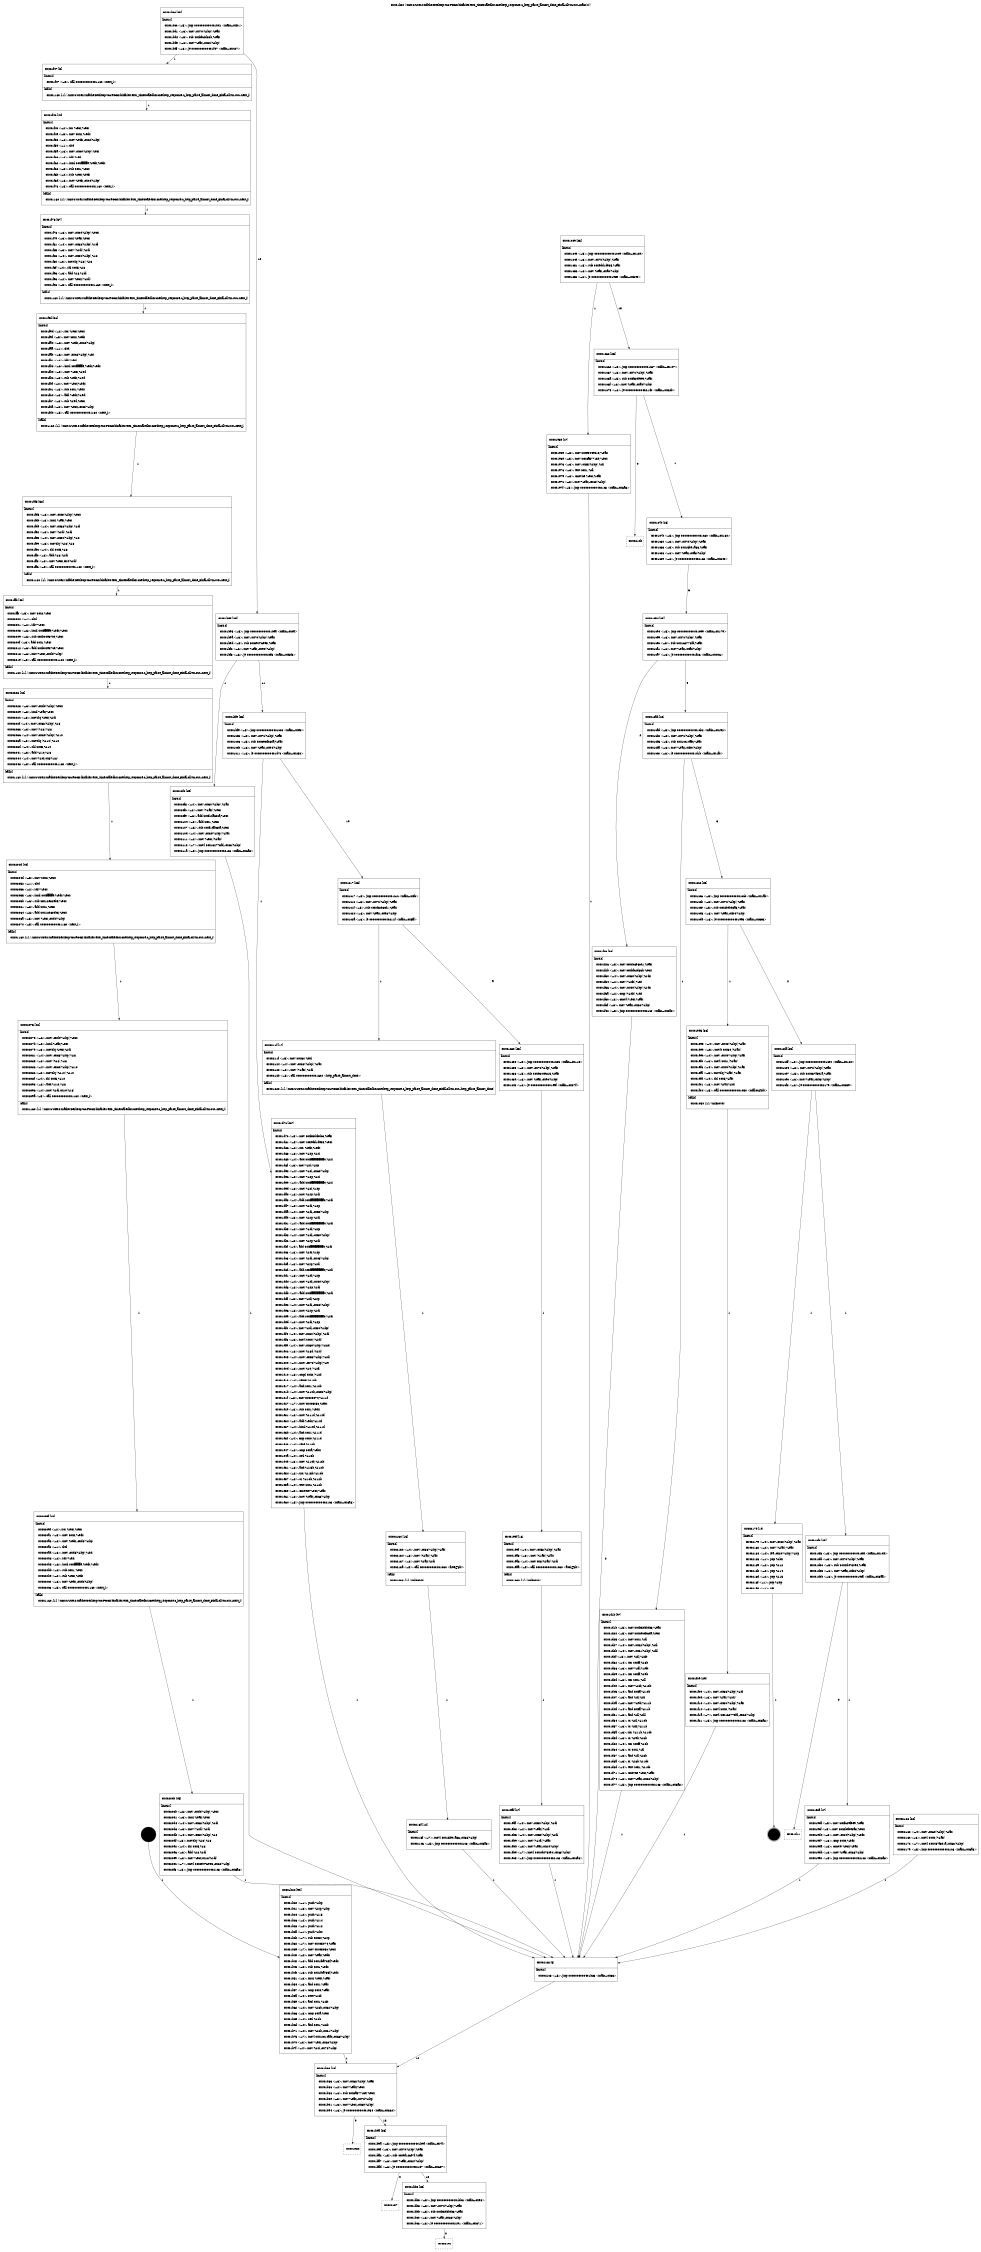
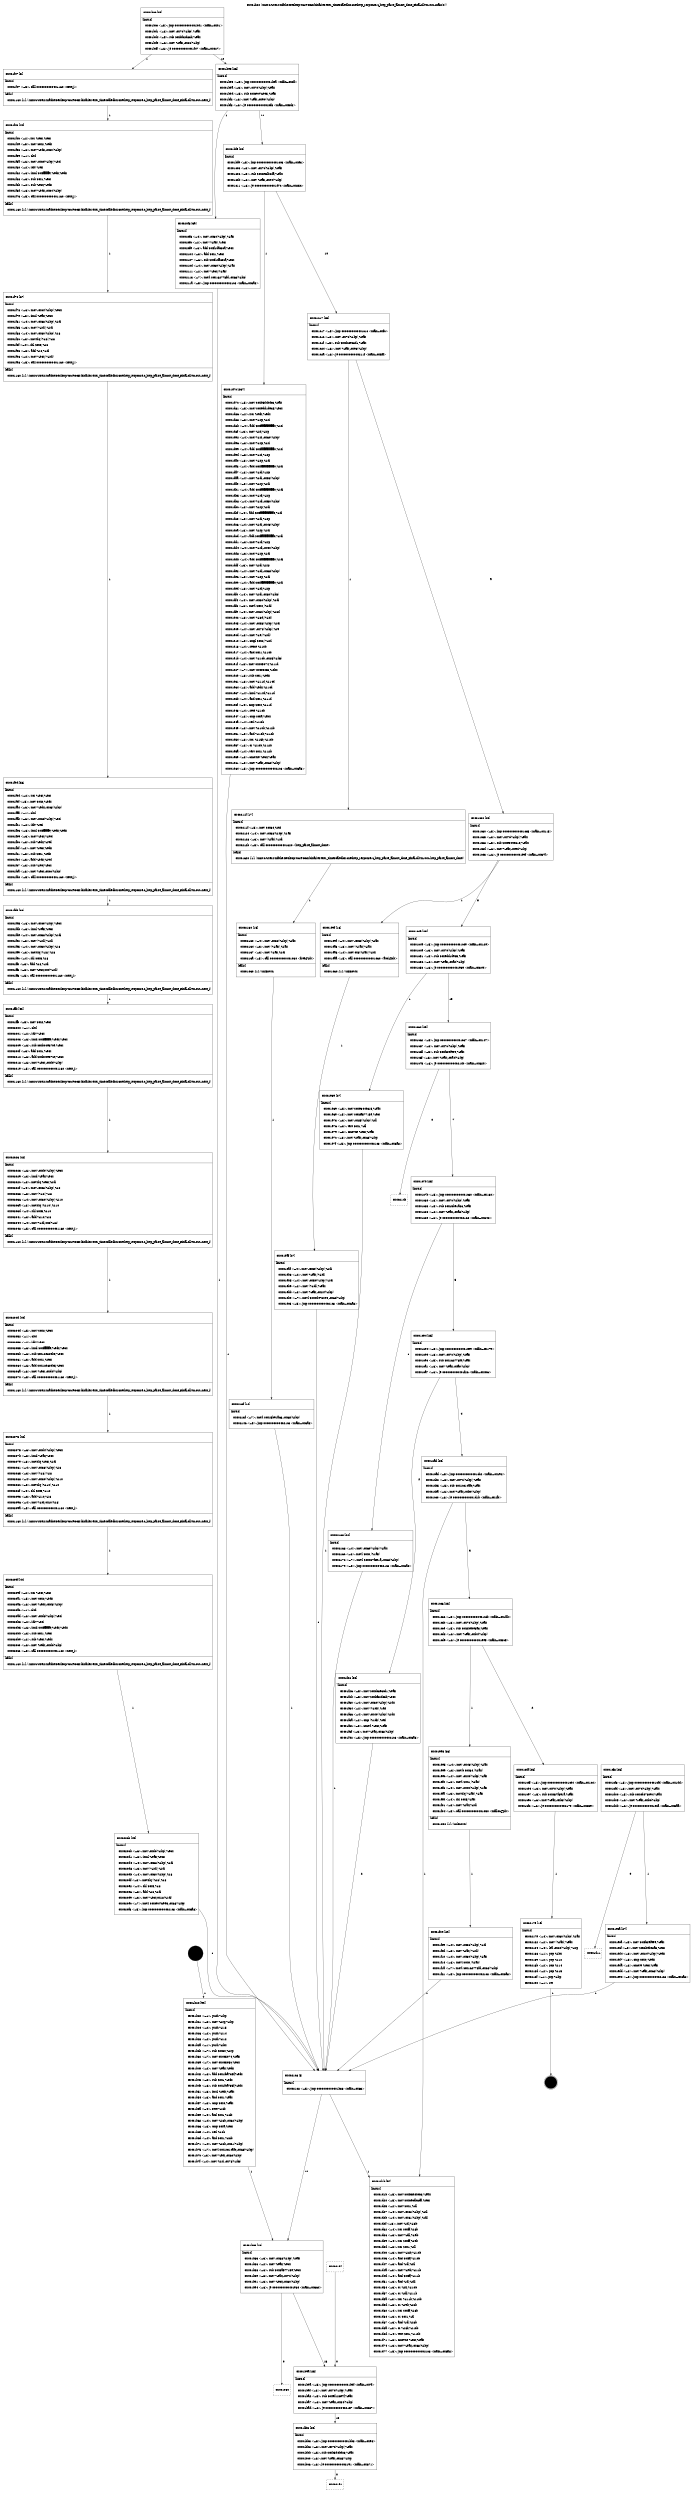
none -> (480, 893)
(830, 1312) -> none
none -> (393, 1372)
(602, 1873) -> (349, 2135)
(396, 2186) -> (335, 2318)
